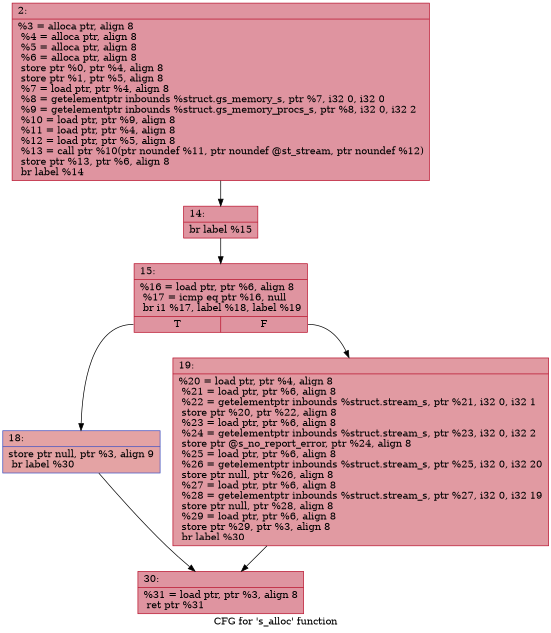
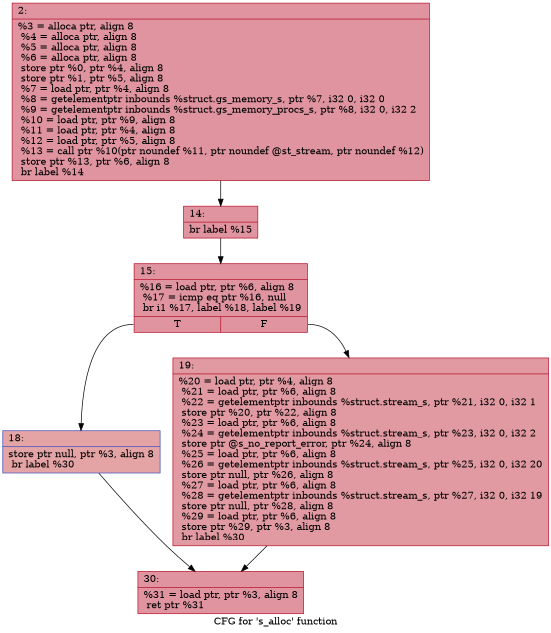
(81, 454) -> (81, 454)
